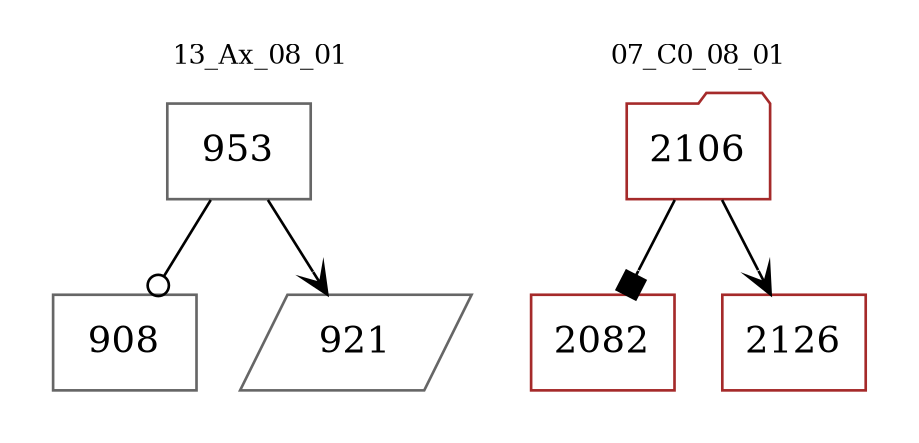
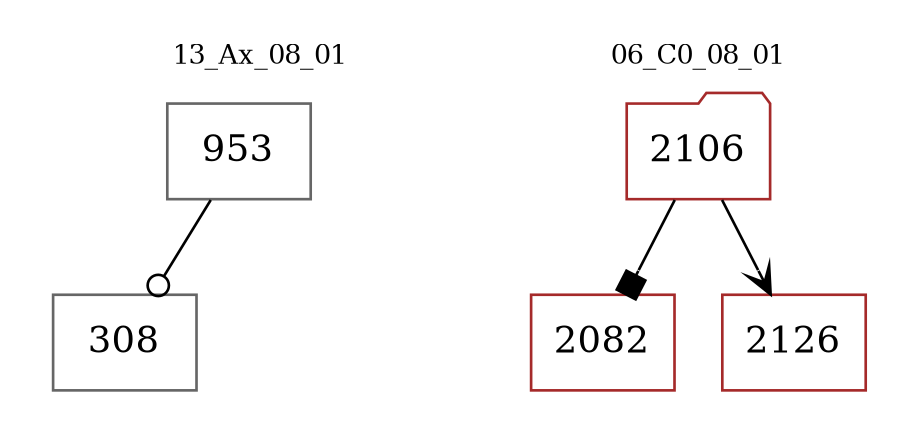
(698, 57) -> (698, 57)
(125, 343) -> (125, 343)
(356, 343) -> none
